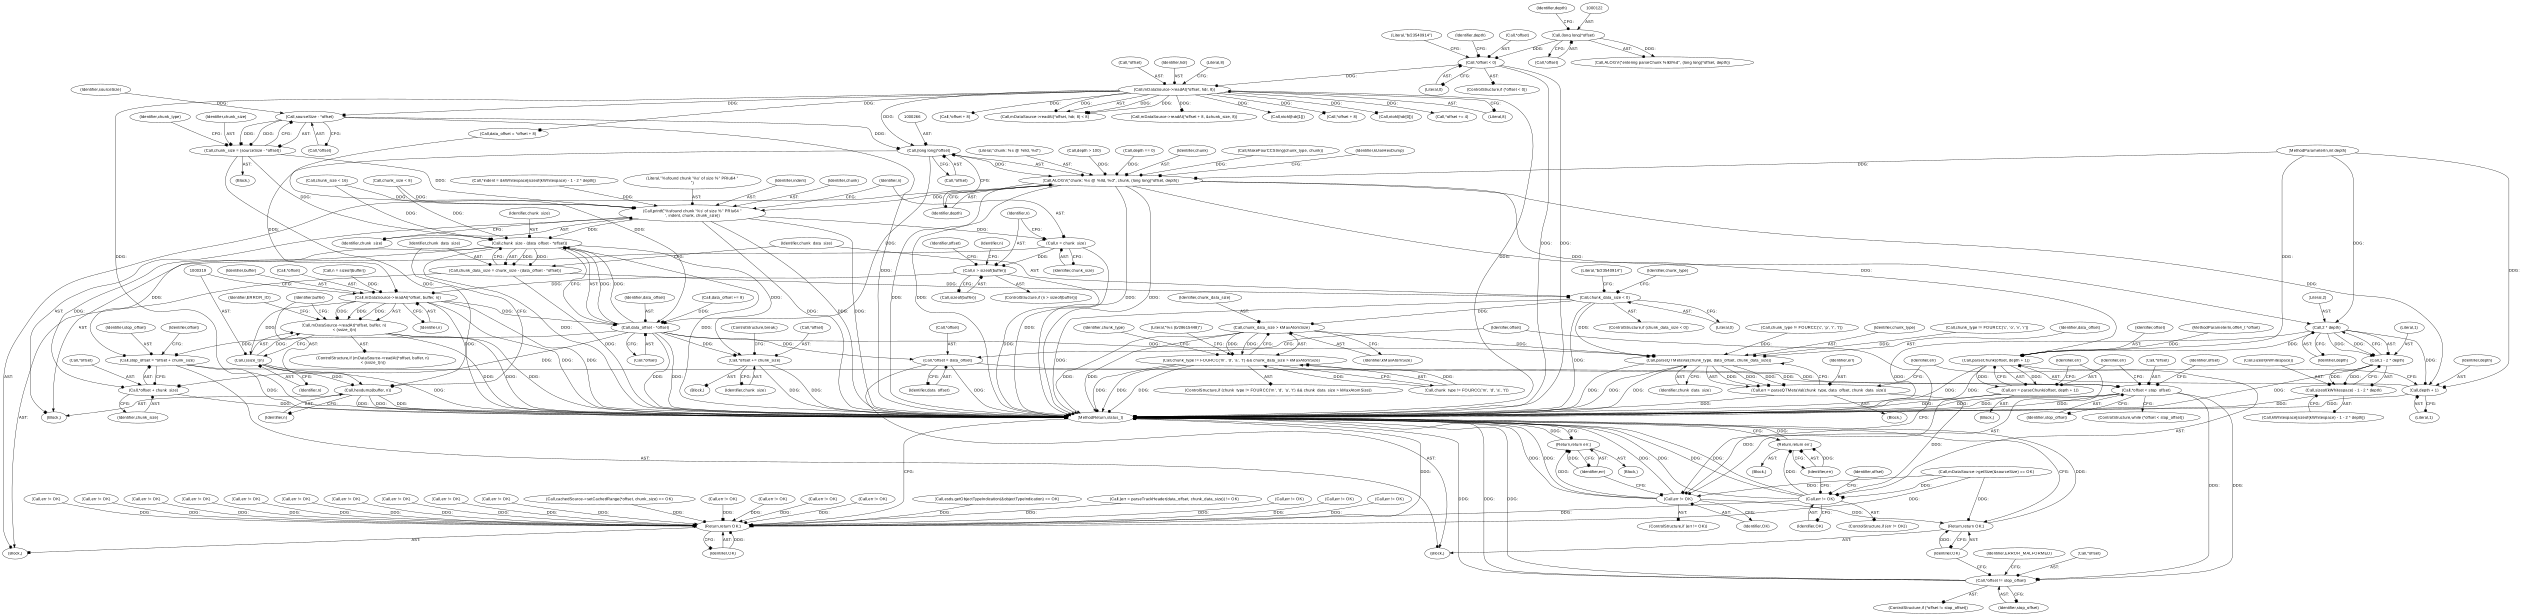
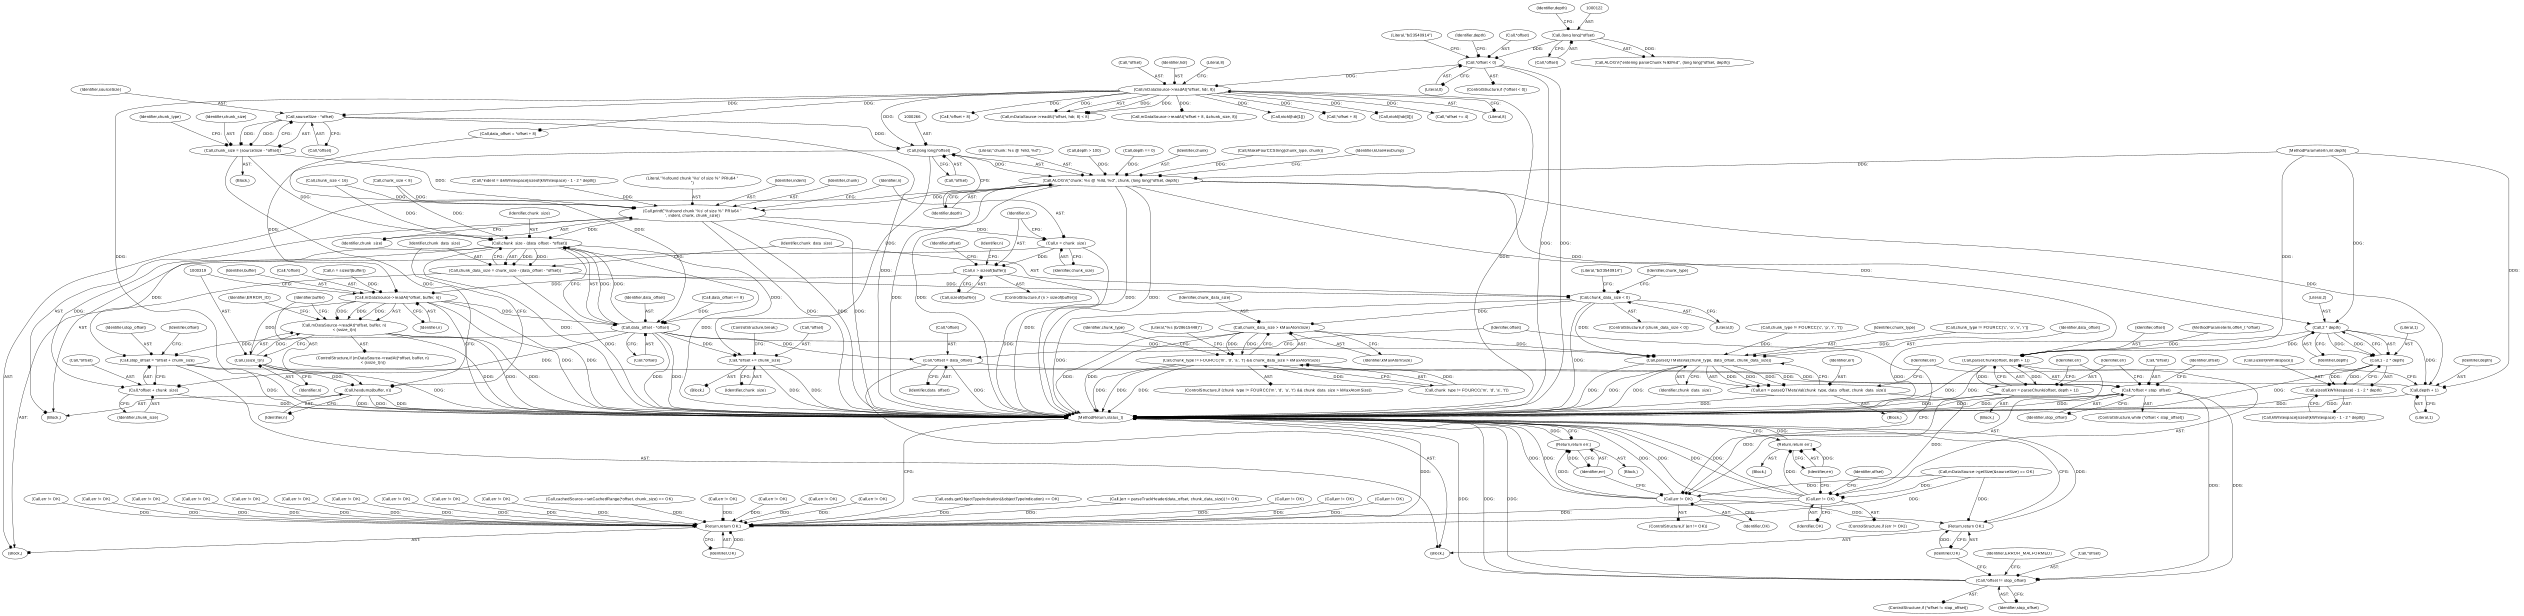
(223, 103) -> (223, 103)
(471, 344) -> (471, 344)
(2149, 404) -> (2149, 404)
